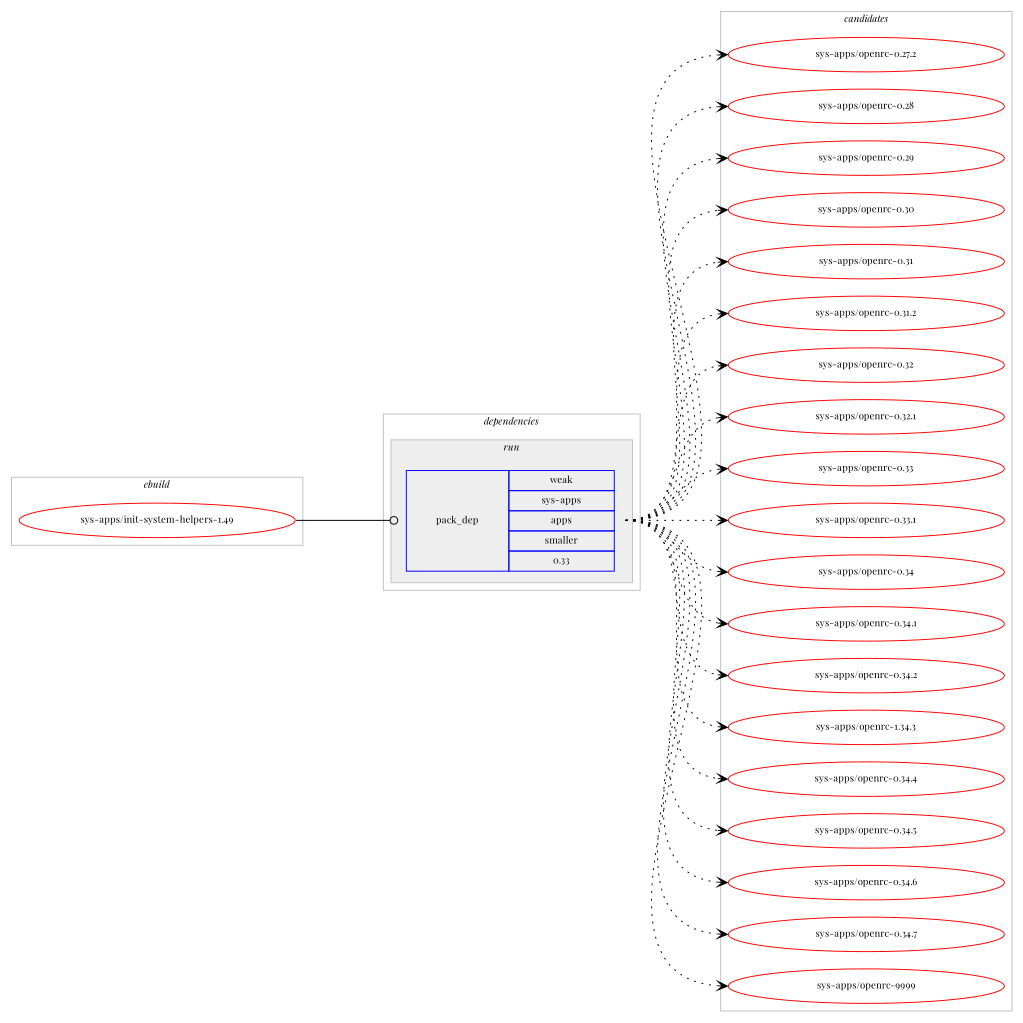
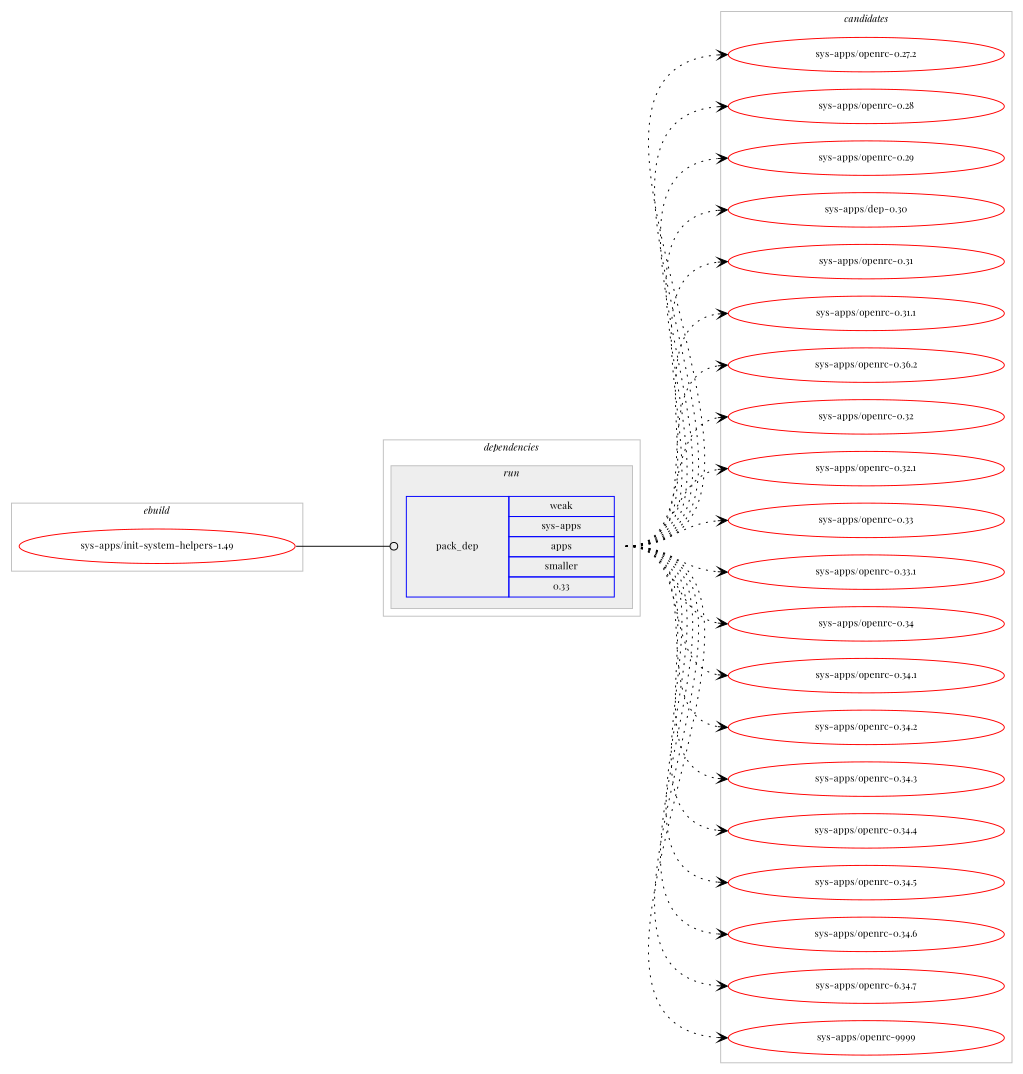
(866, 210) -> (866, 210)
(866, 313) -> (866, 365)
none -> (866, 313)
(866, 727) -> (866, 779)
(866, 934) -> (866, 986)
